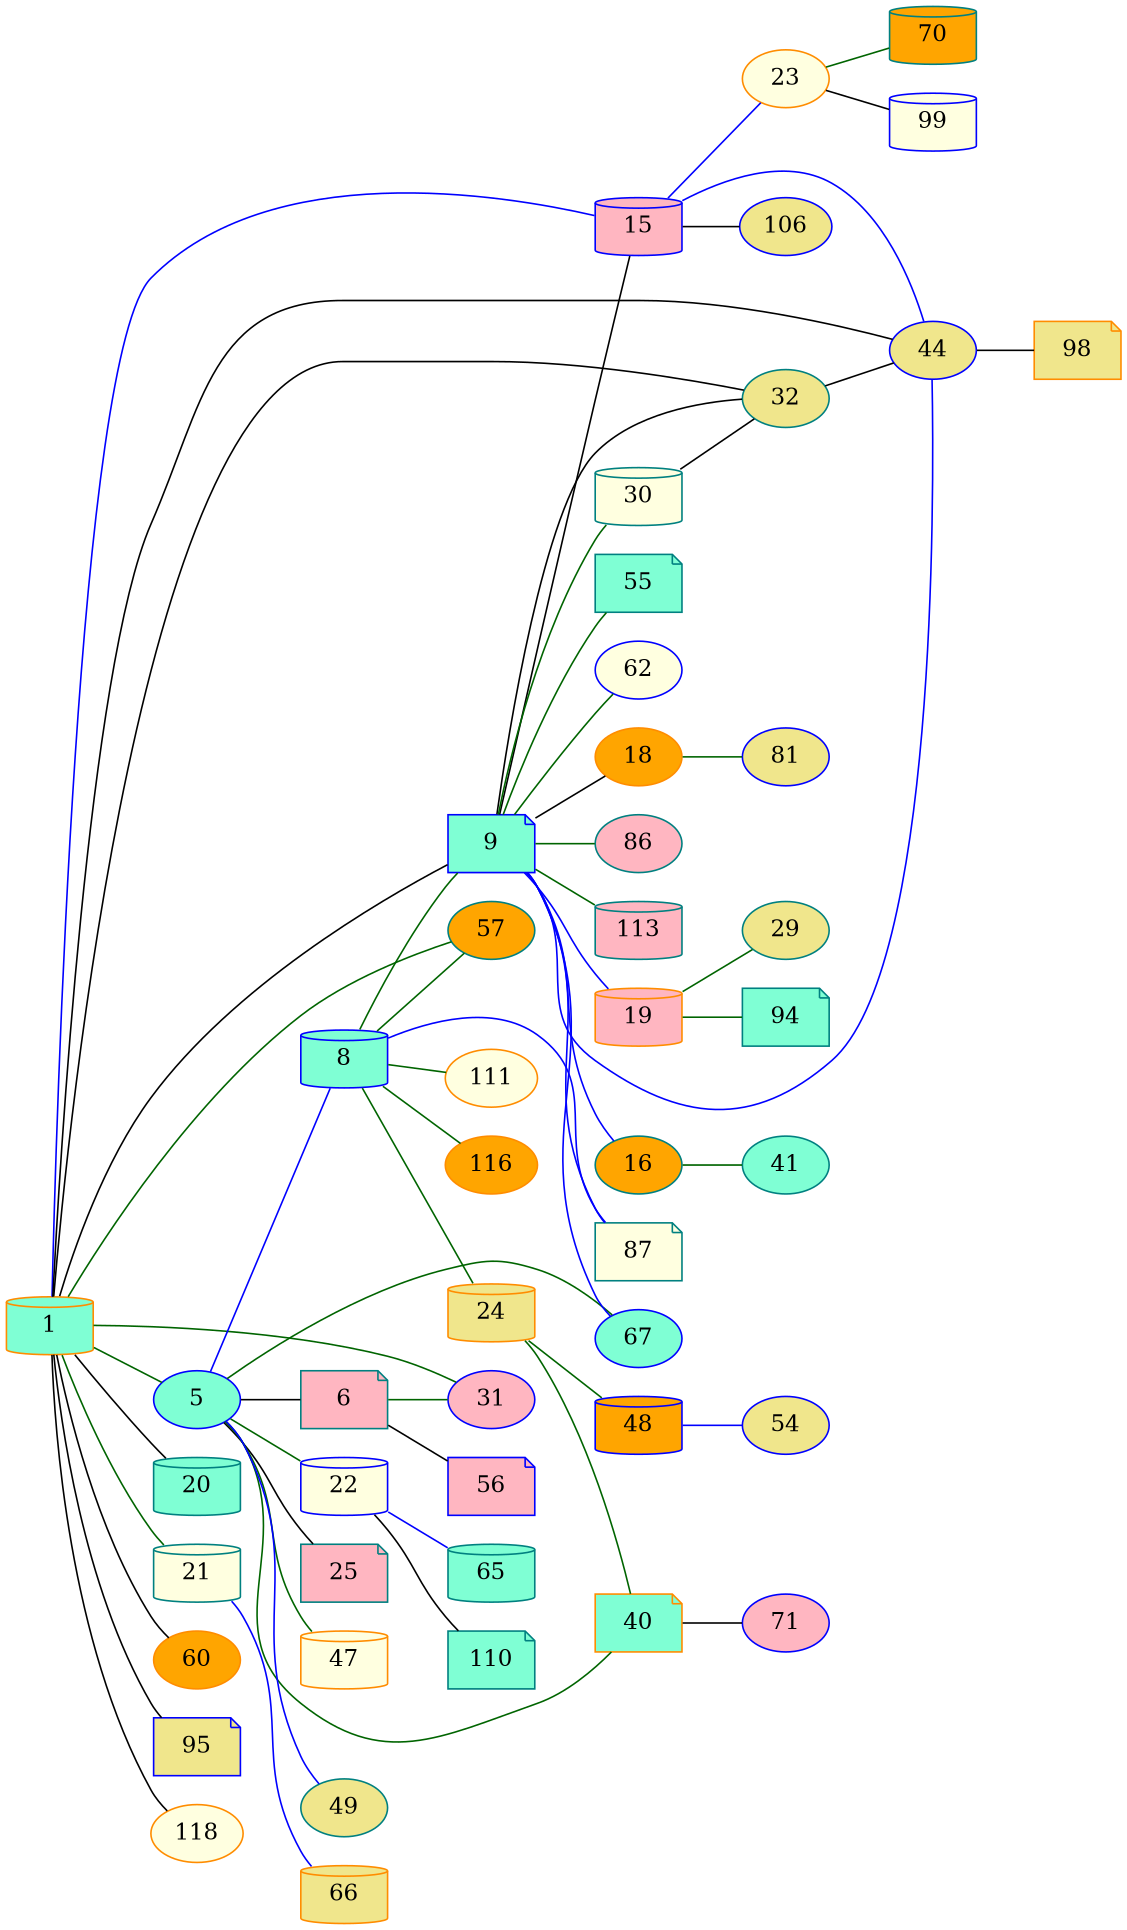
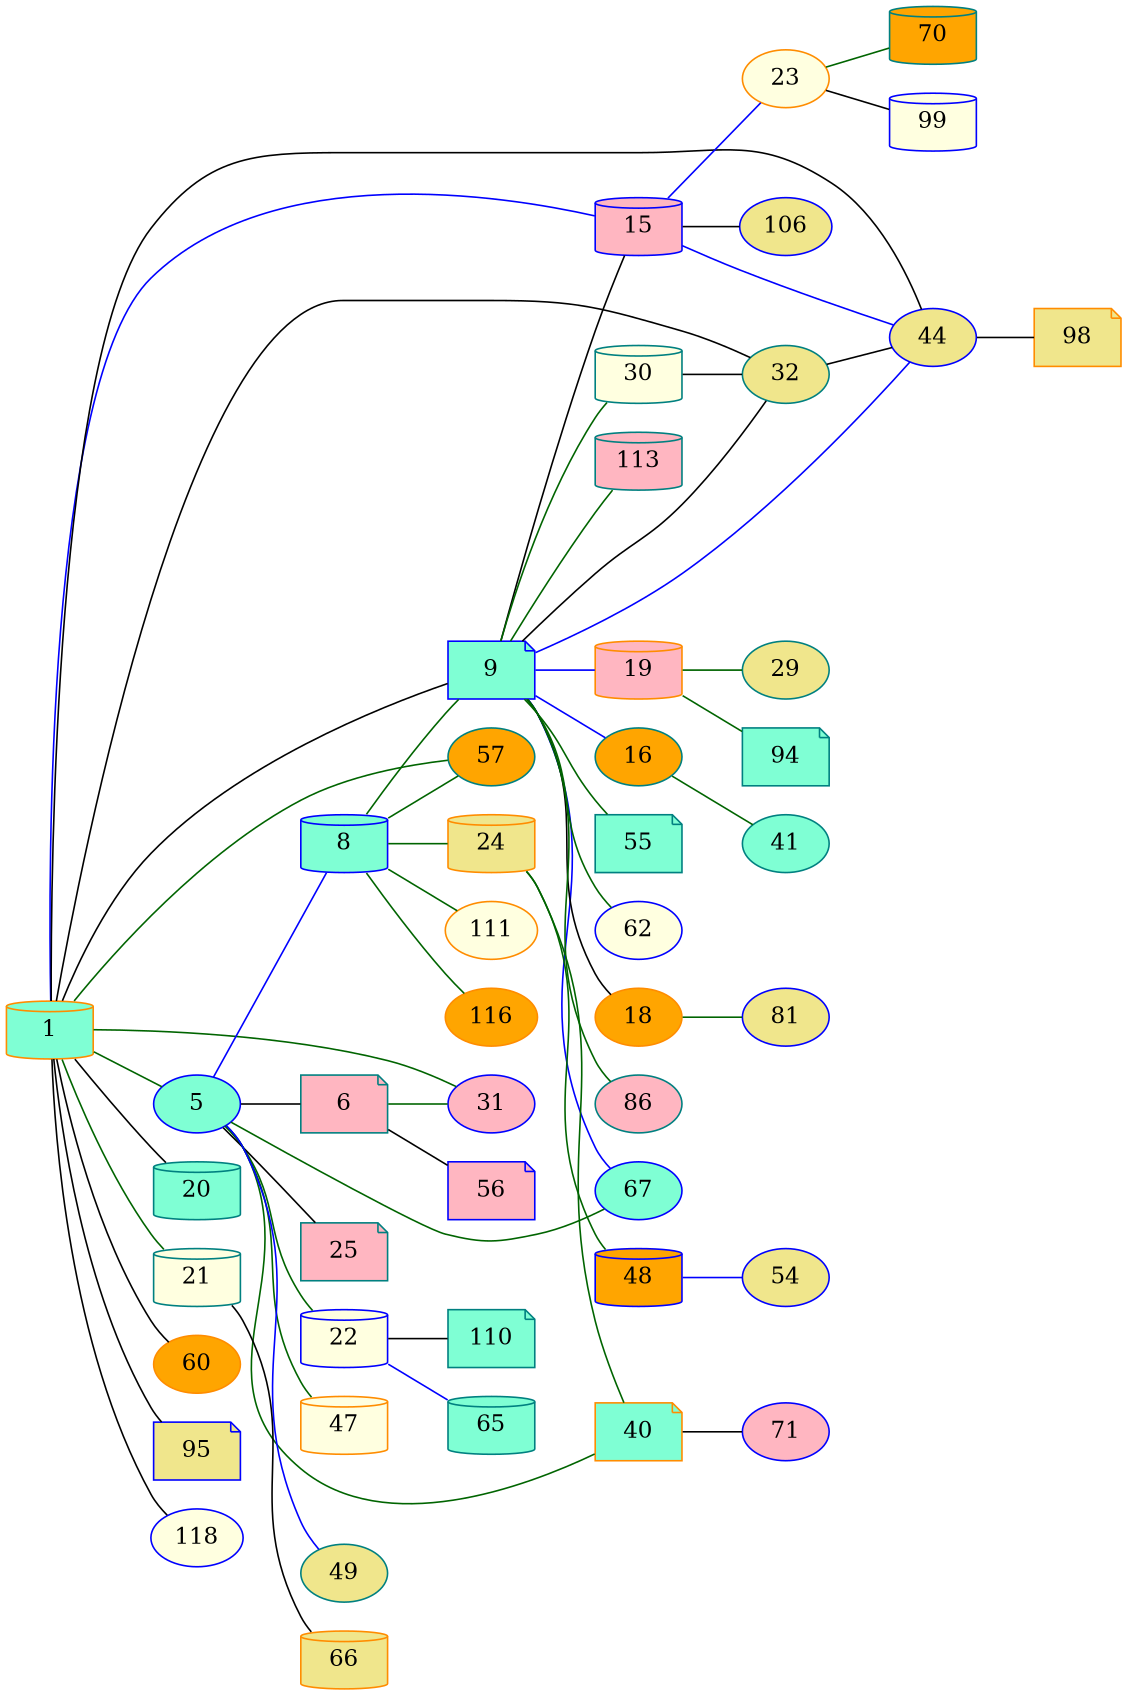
(639, 1252) -> none
(272, 1733) -> (272, 1477)
(197, 1834) -> (197, 1538)
